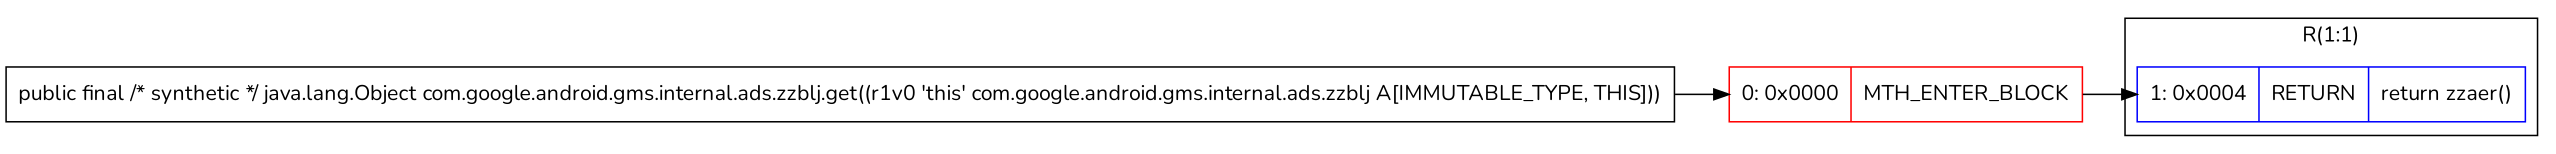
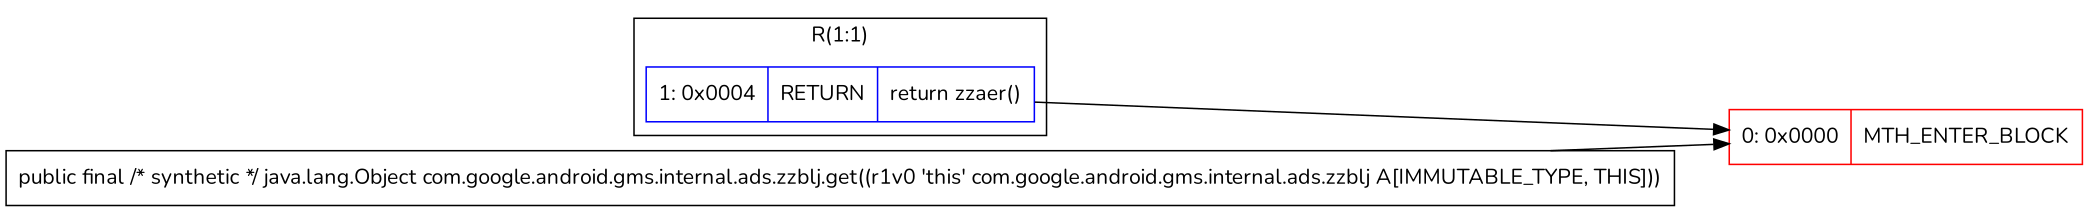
(2102, 94) -> (1374, 116)
